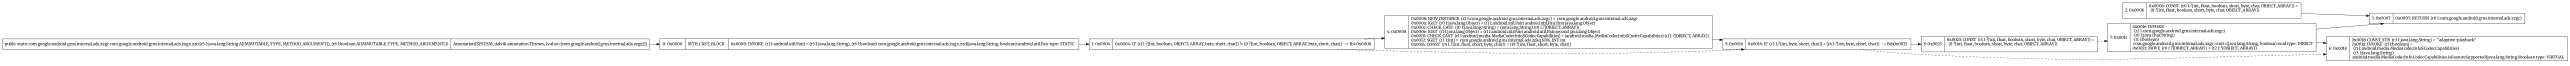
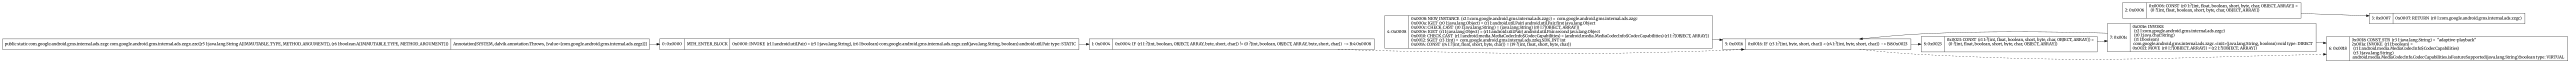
(2348, 26) -> (1985, 32)
(1373, 39) -> none
(2101, 41) -> (2101, 41)
(706, 44) -> (707, 44)
